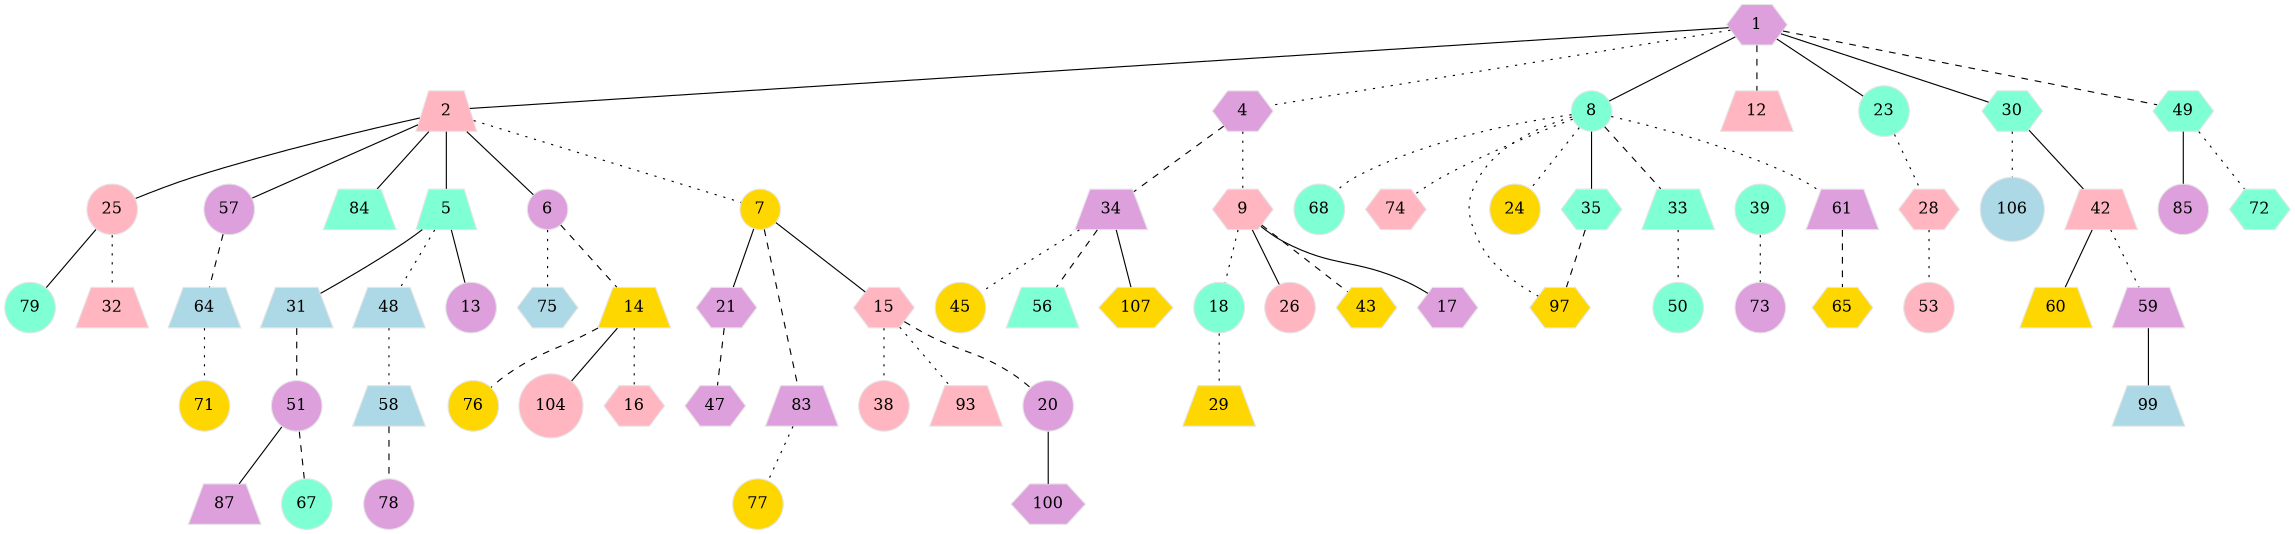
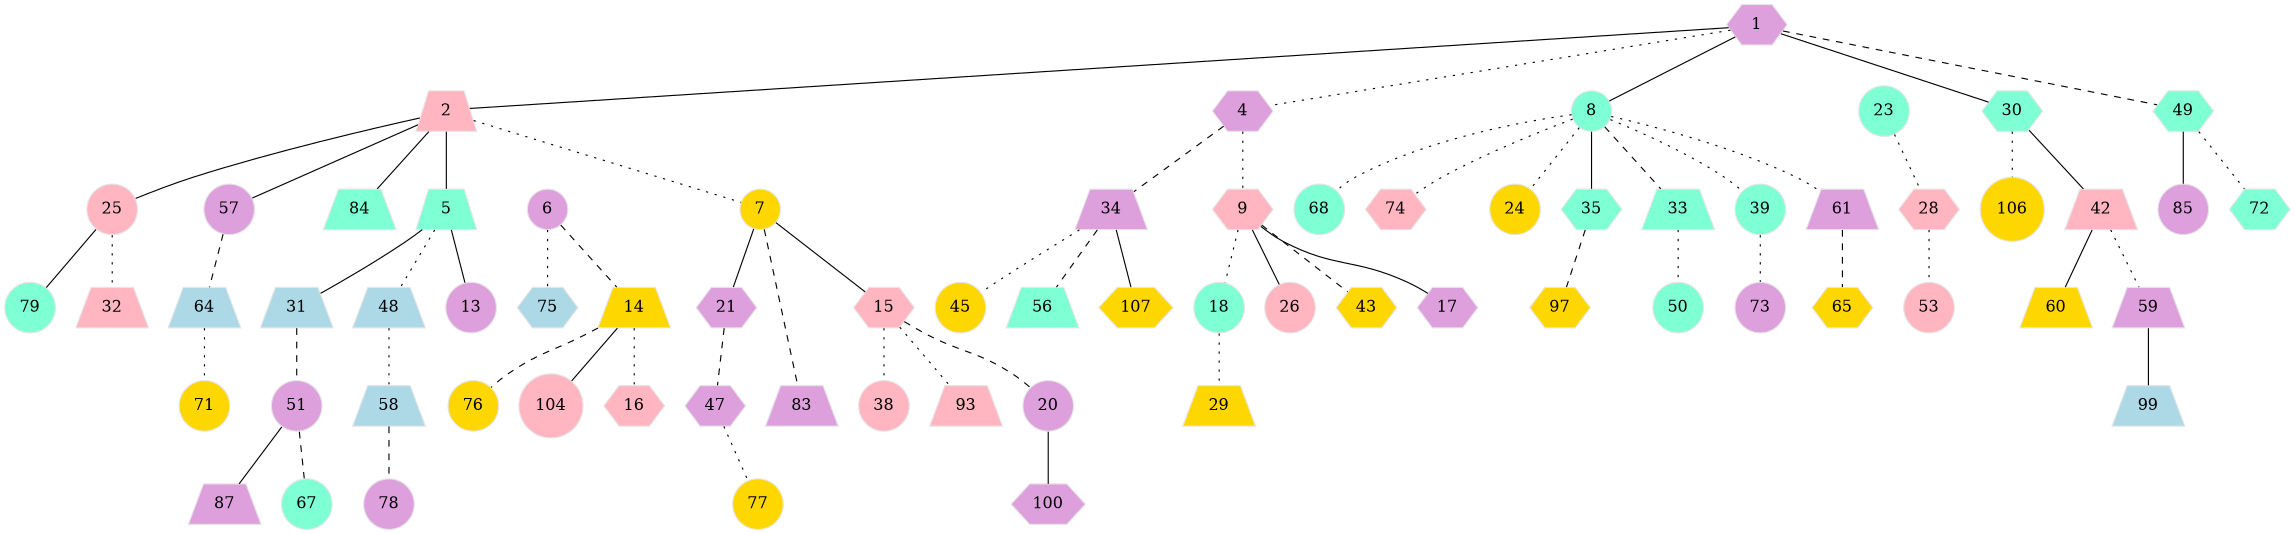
(1820, 68) -> none
(1757, 111) -> none
(500, 163) -> none
(1471, 194) -> (1679, 151)
(2012, 209) -> (2012, 209)
(781, 454) -> (736, 453)
